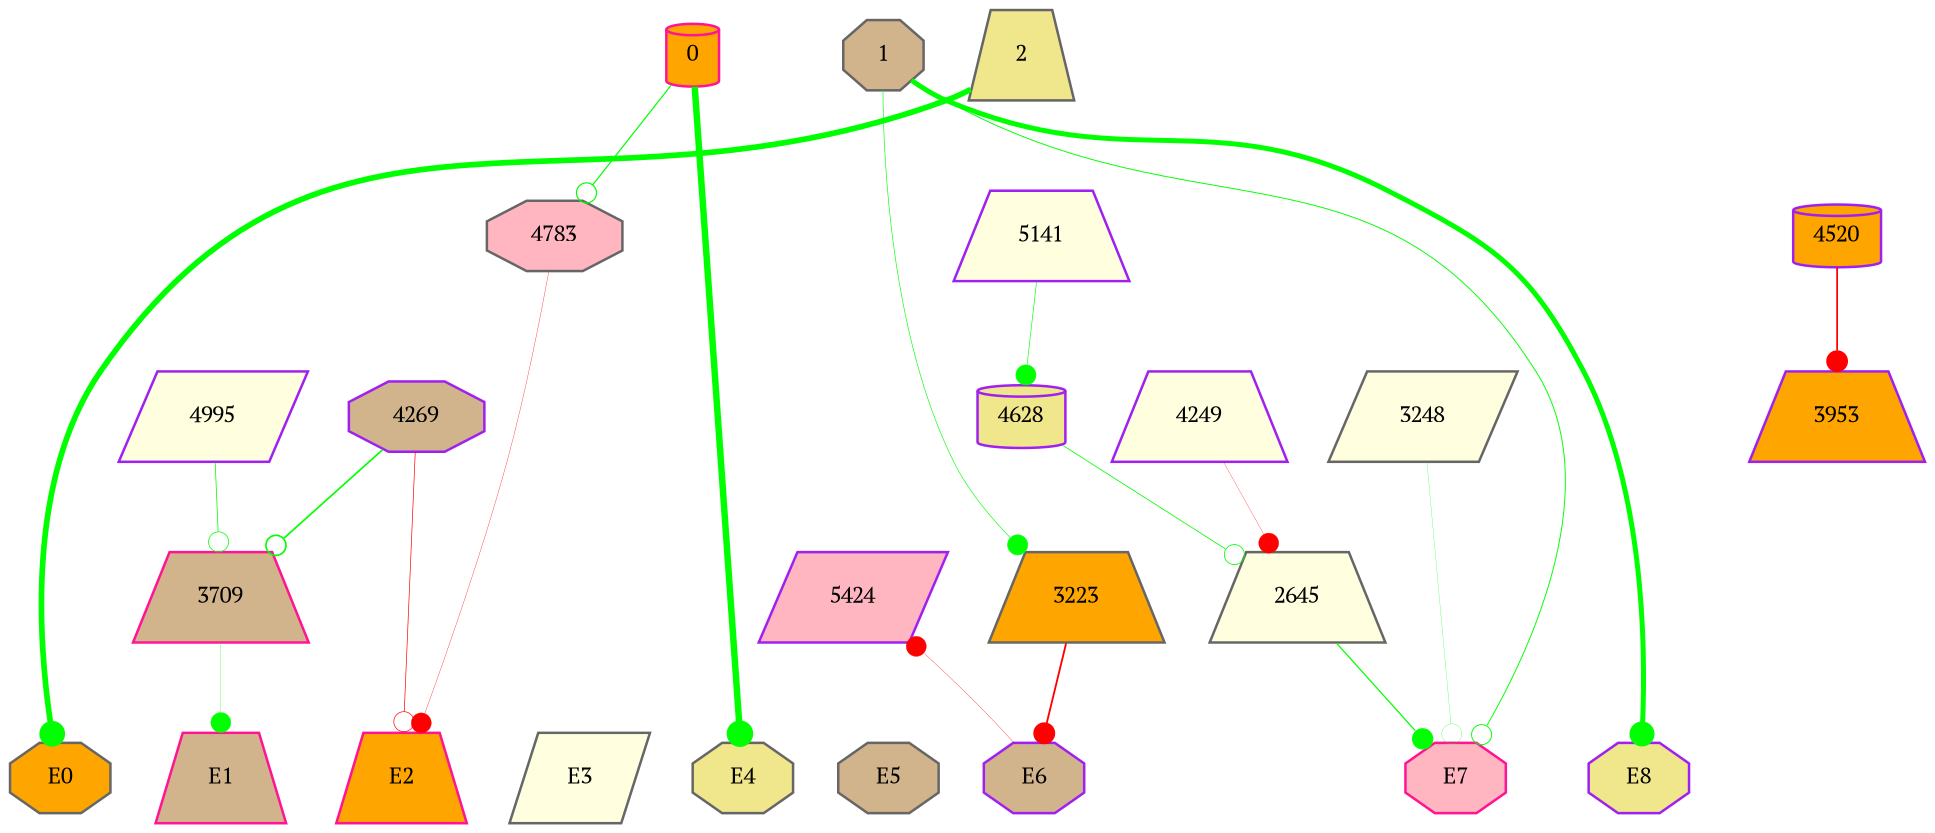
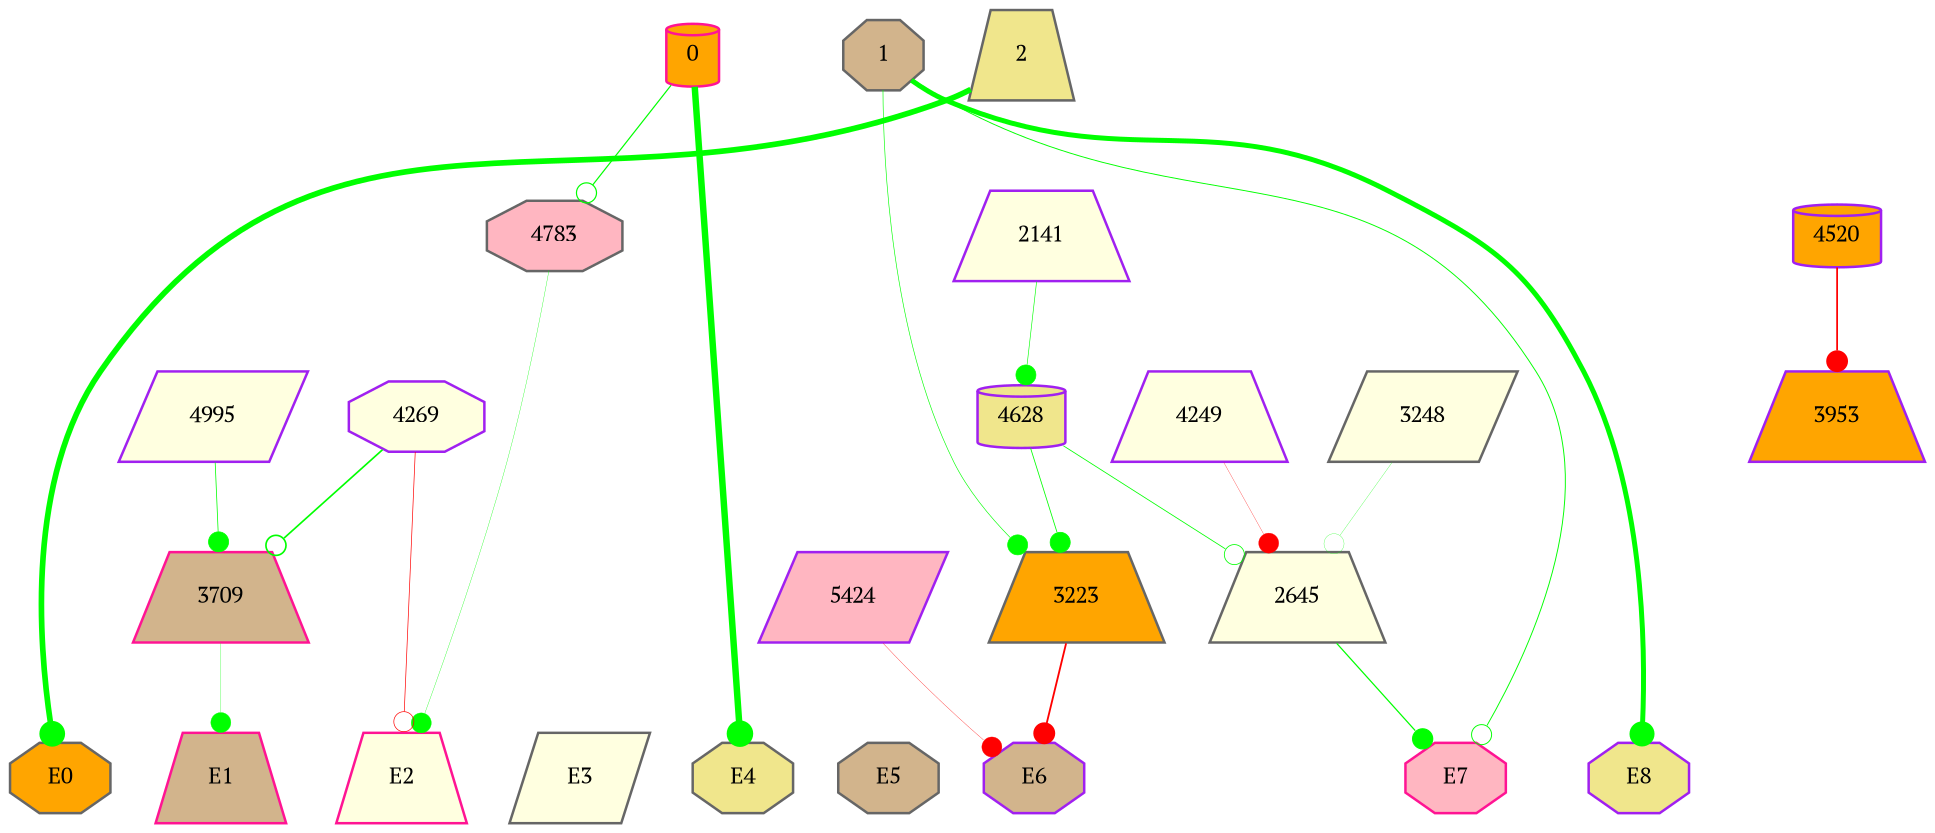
(1042, 236) -> (1042, 236)
(417, 417) -> (417, 417)
none -> (1044, 490)
(498, 495) -> (498, 495)
(217, 497) -> (217, 497)
(1439, 593) -> (1366, 499)
(971, 698) -> (932, 693)
(402, 778) -> (402, 778)
